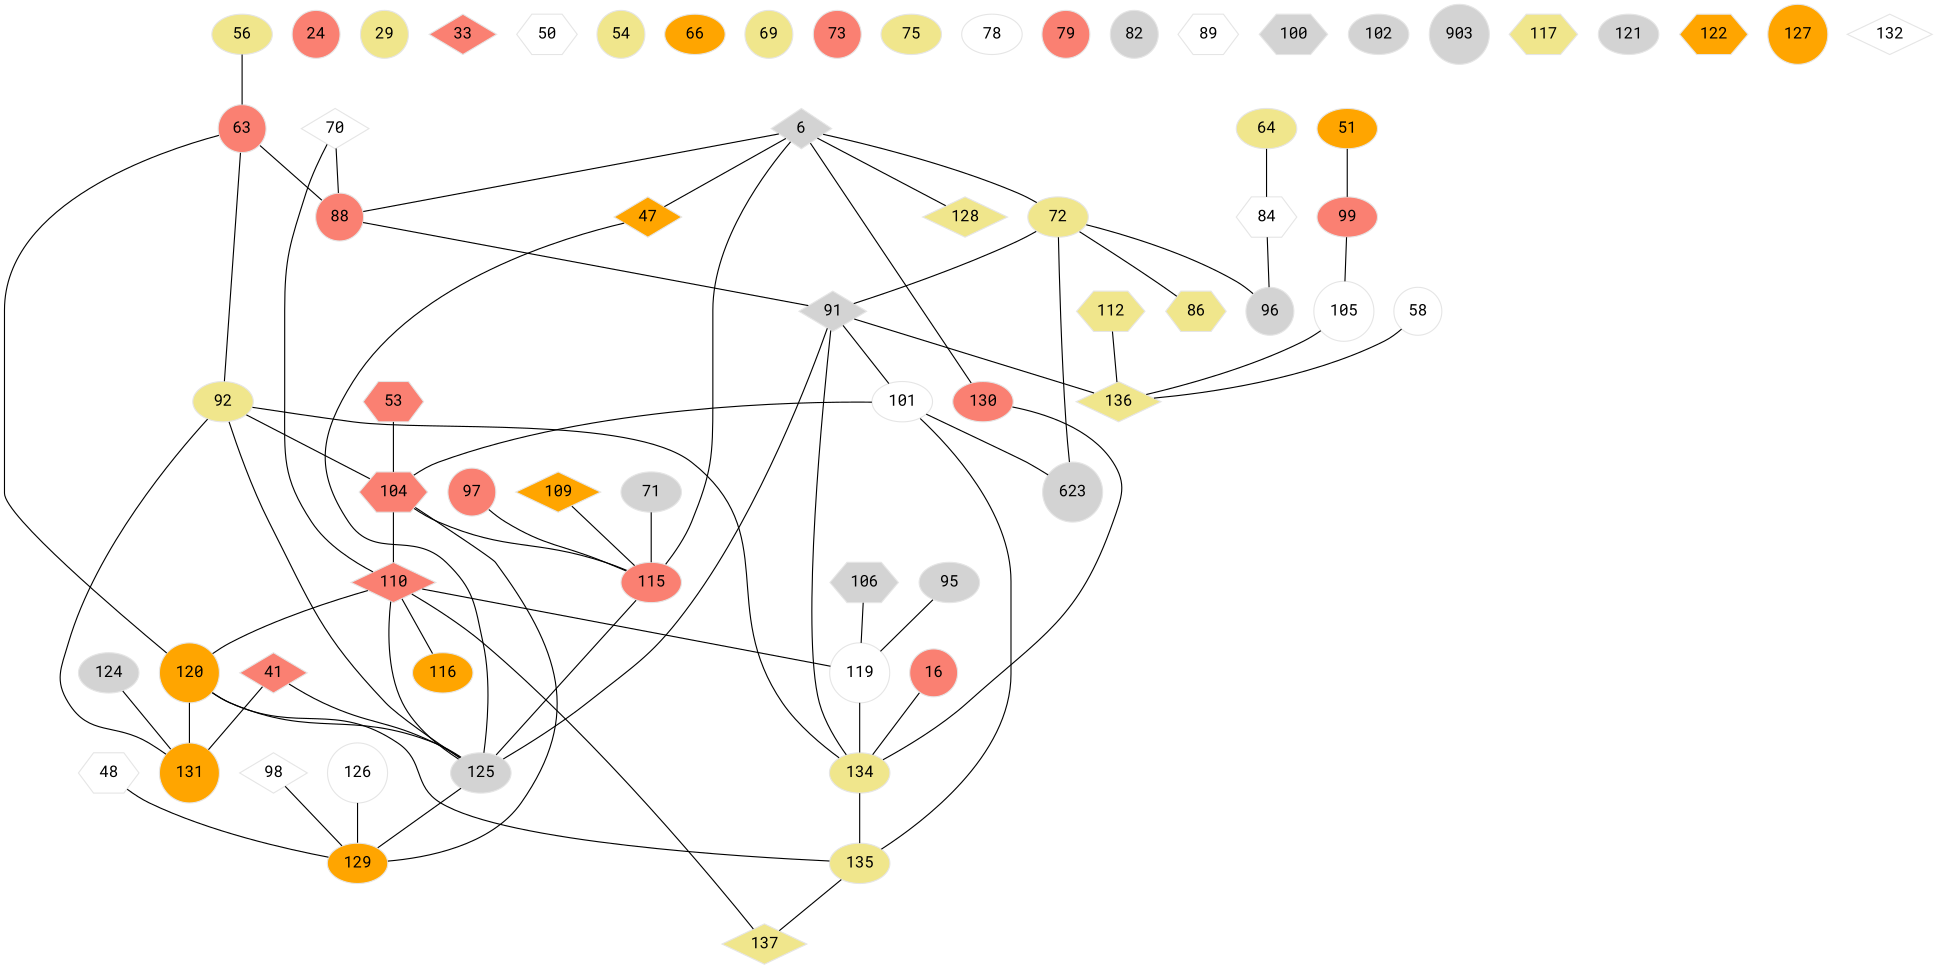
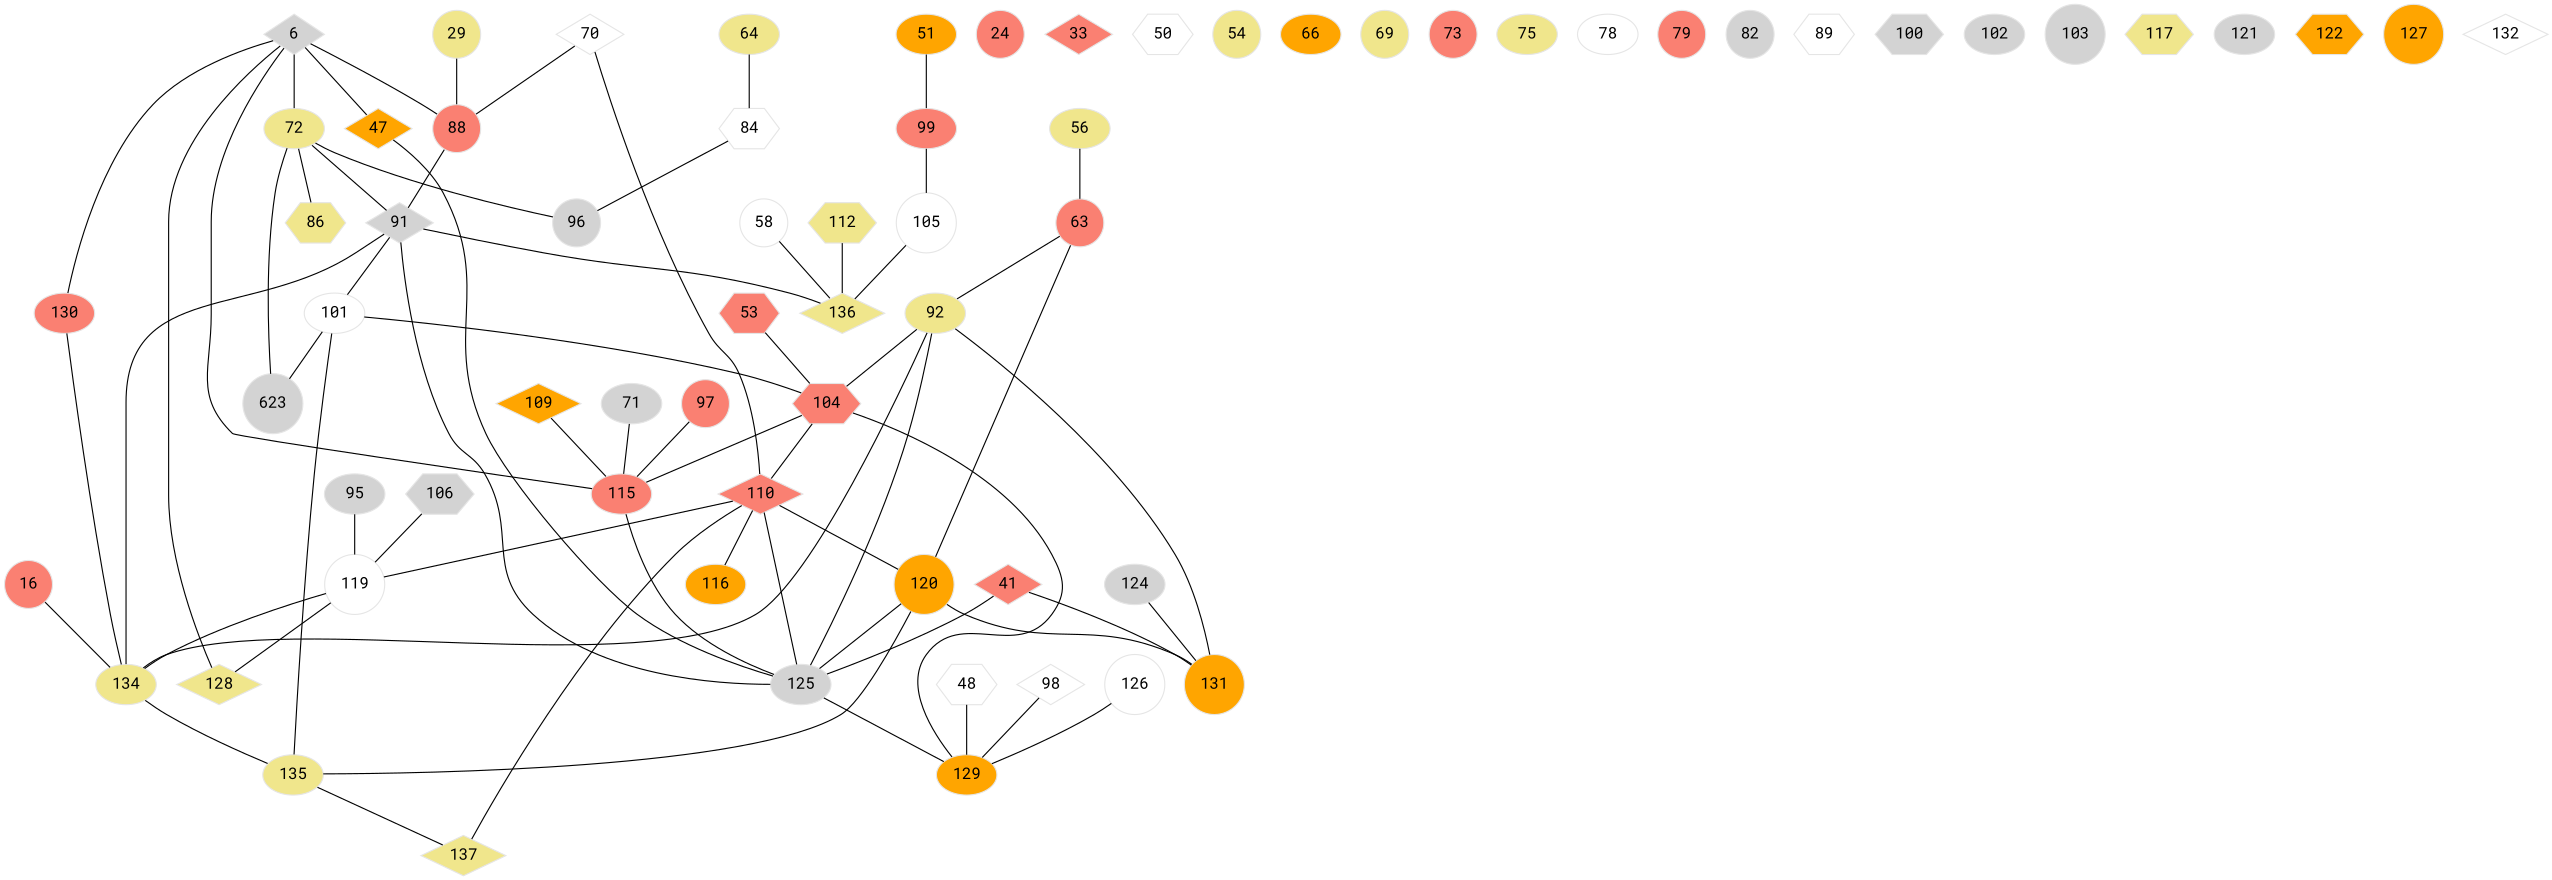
(1459, 34) -> (2075, 34)
(291, 173) -> (457, 81)
none -> (290, 632)
